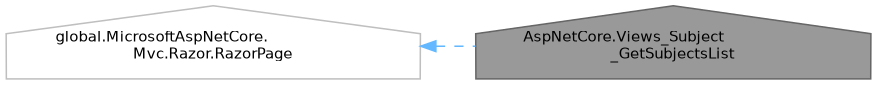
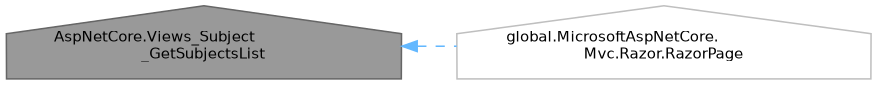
(456, 46) -> (437, 46)
